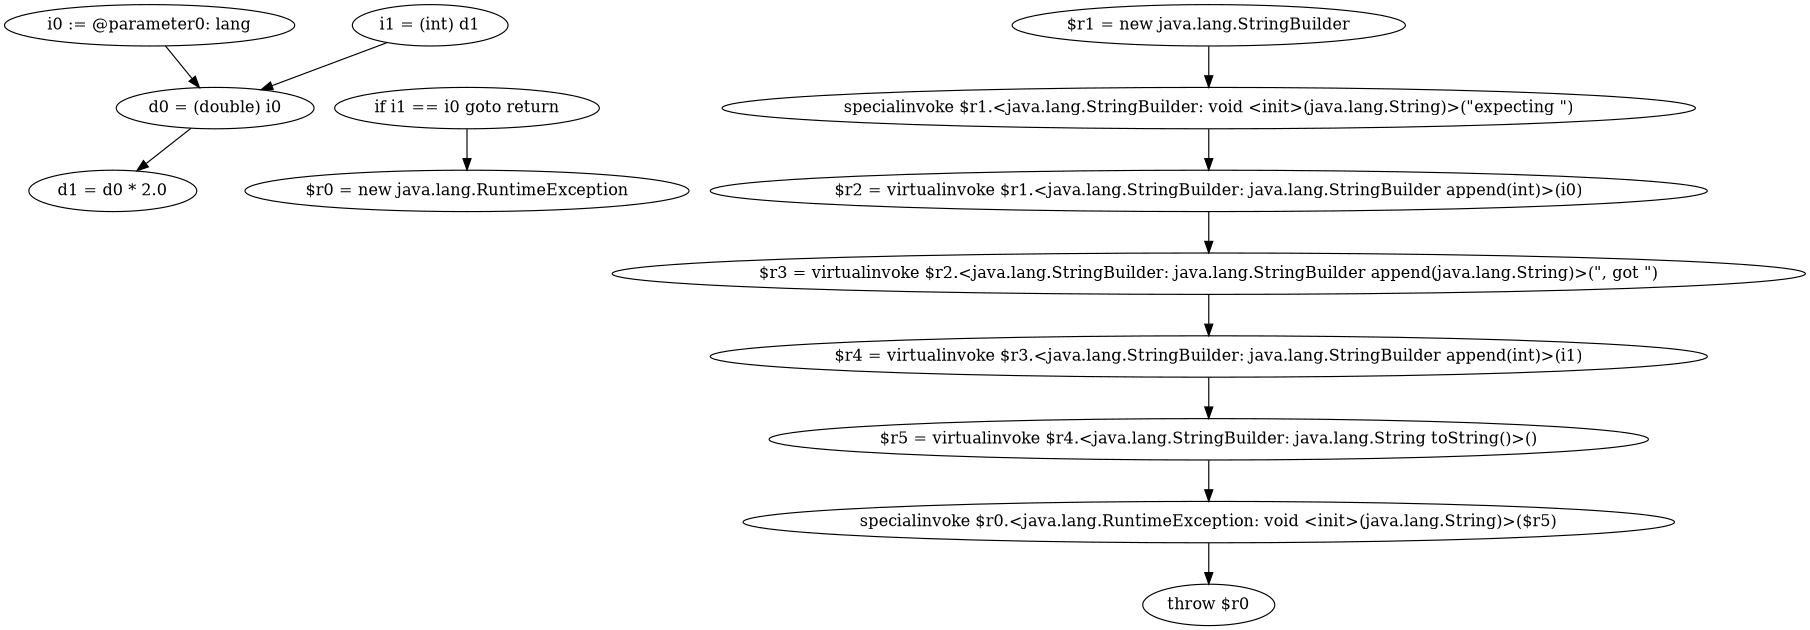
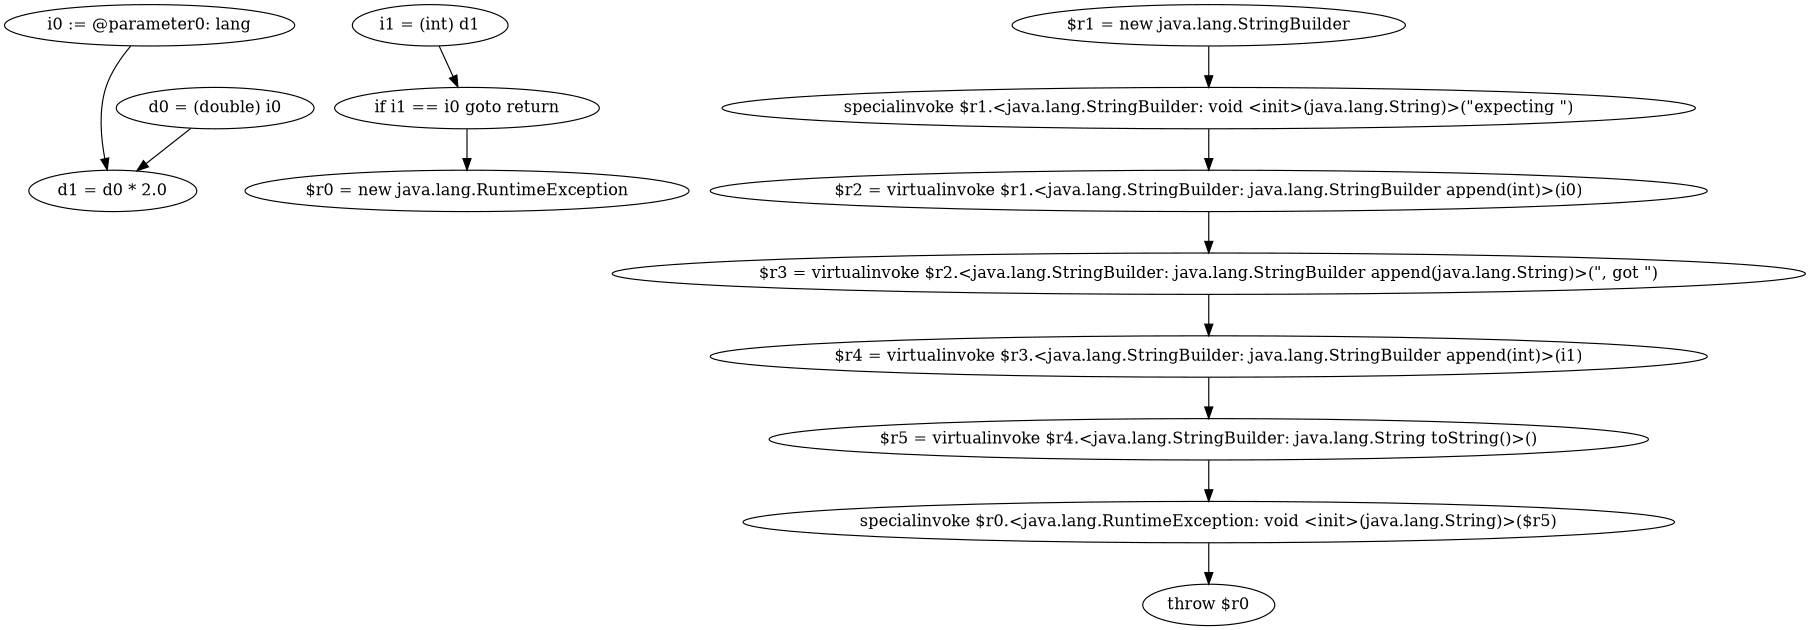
(179, 62) -> (103, 99)
(330, 64) -> (446, 61)
